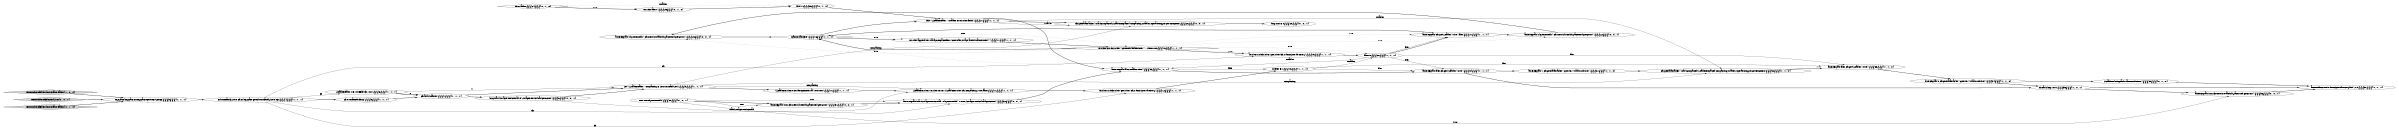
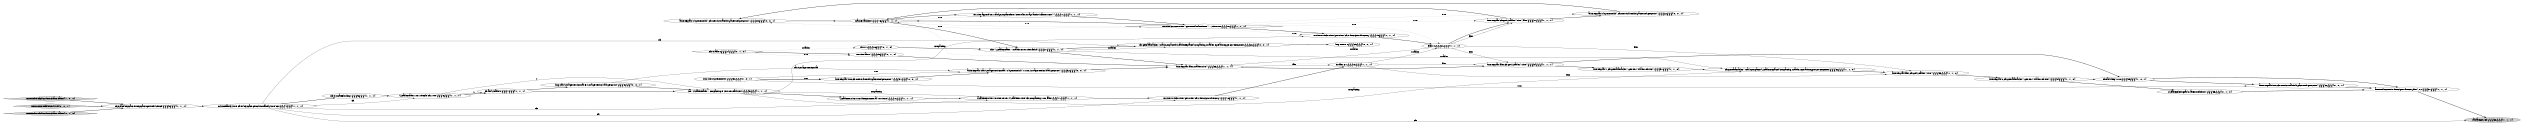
(739, 8) -> (1032, 62)
(404, 98) -> (385, 96)
none -> (2492, 120)
